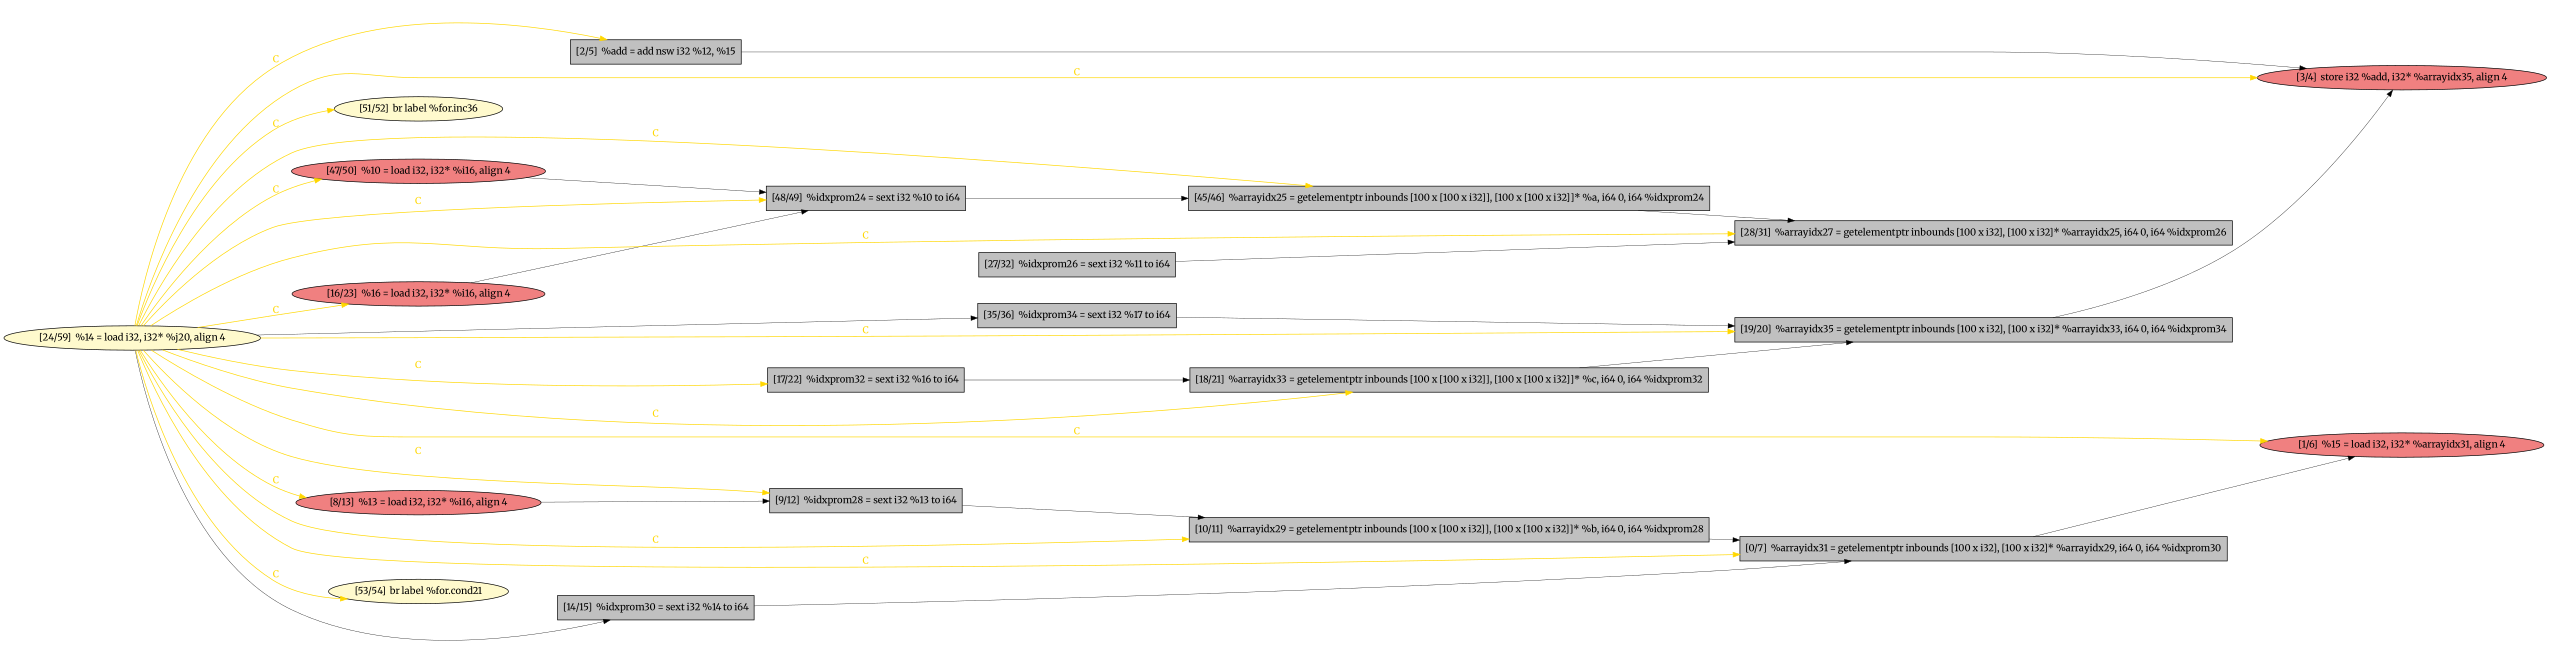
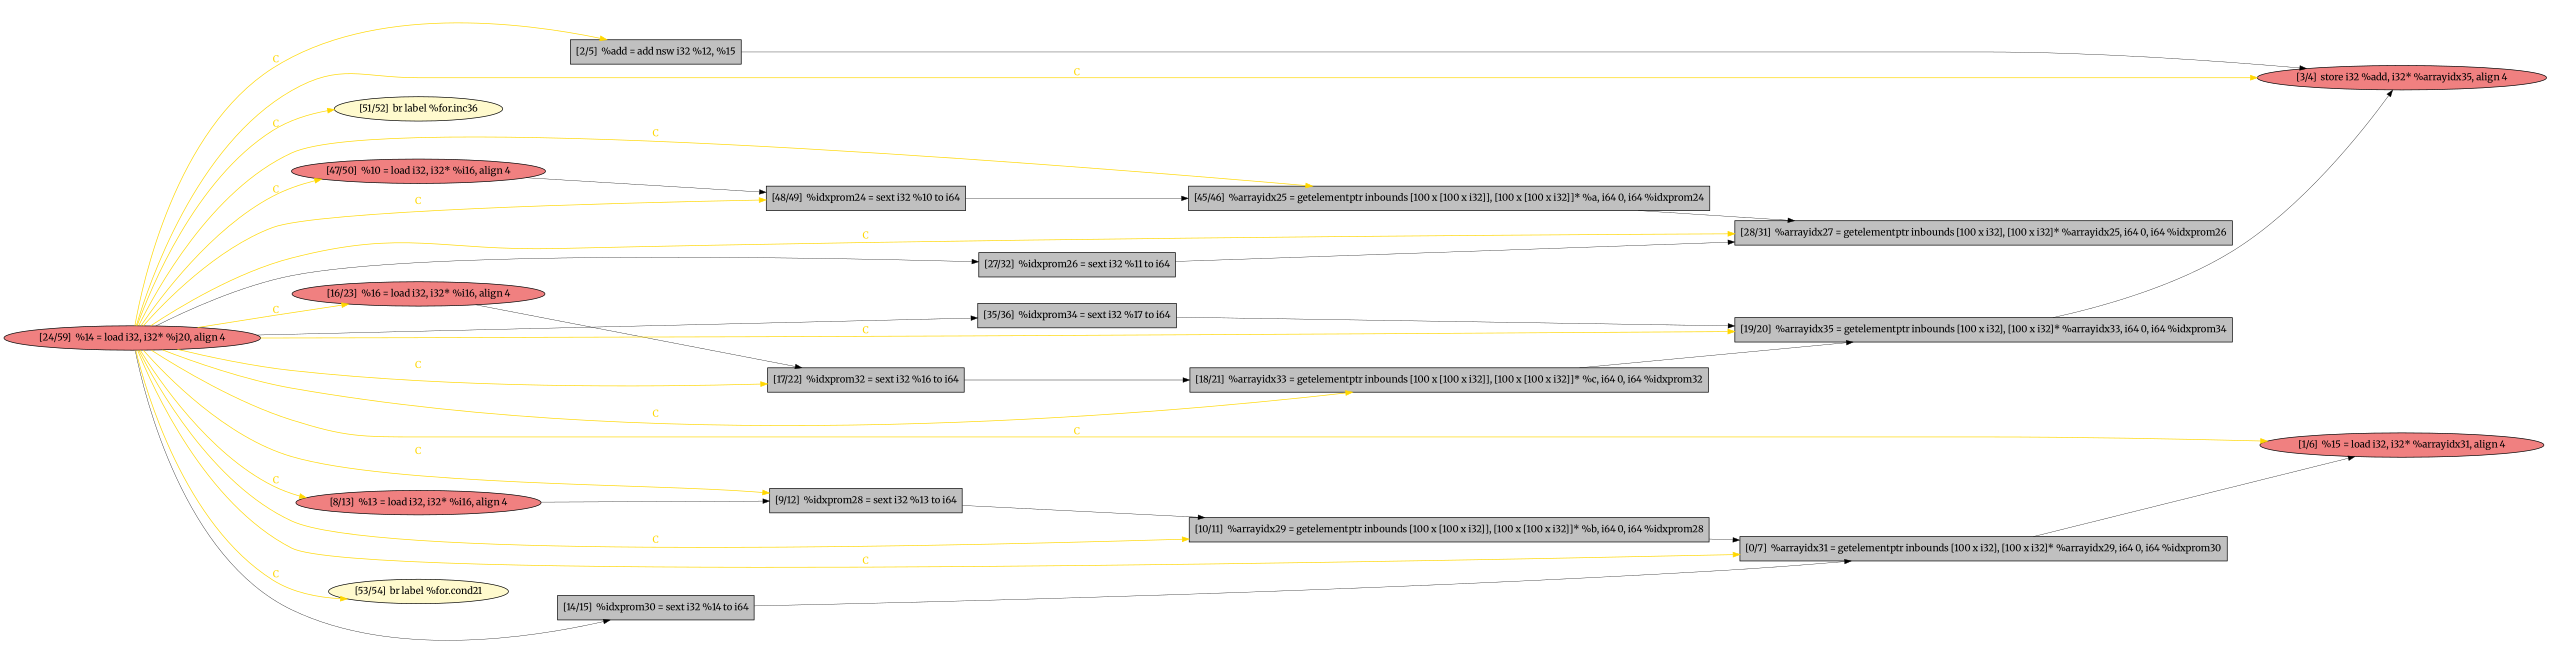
(611, 253) -> (619, 333)
none -> (559, 258)
(132, 338) -> (132, 338)
